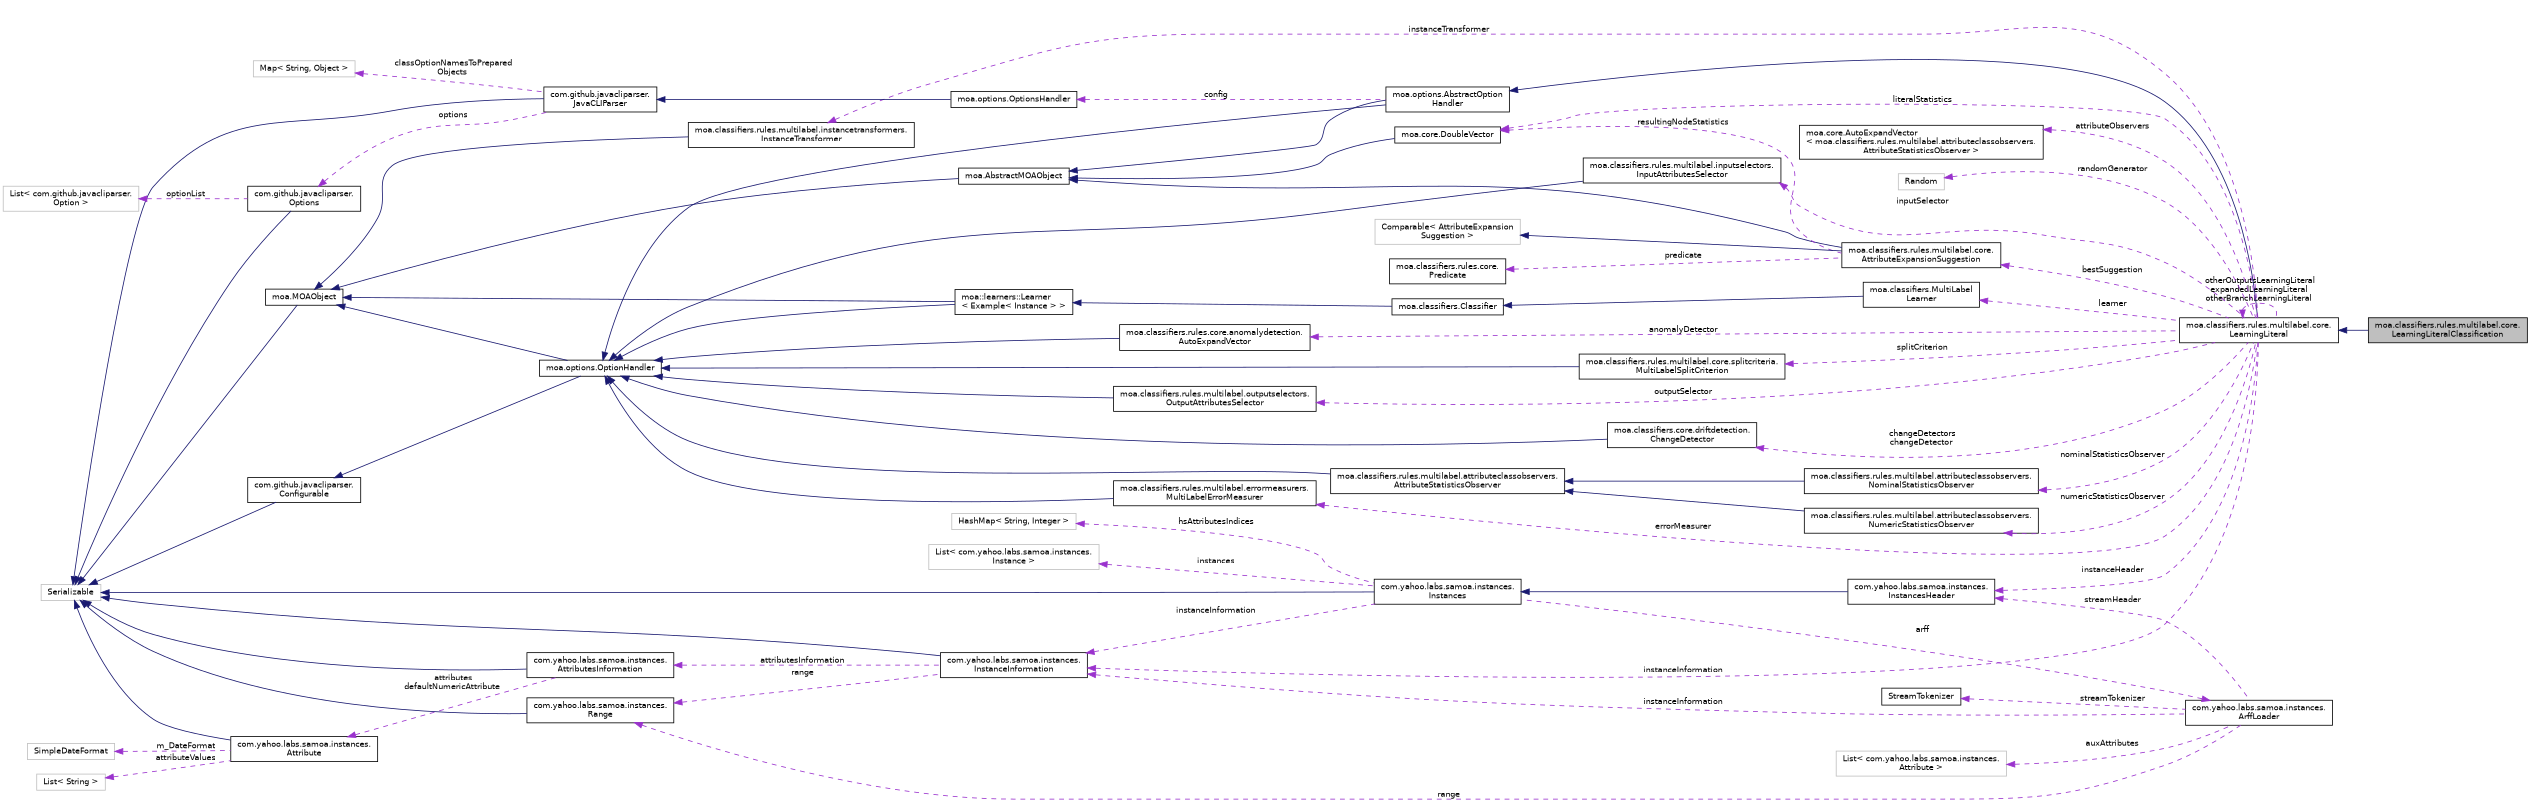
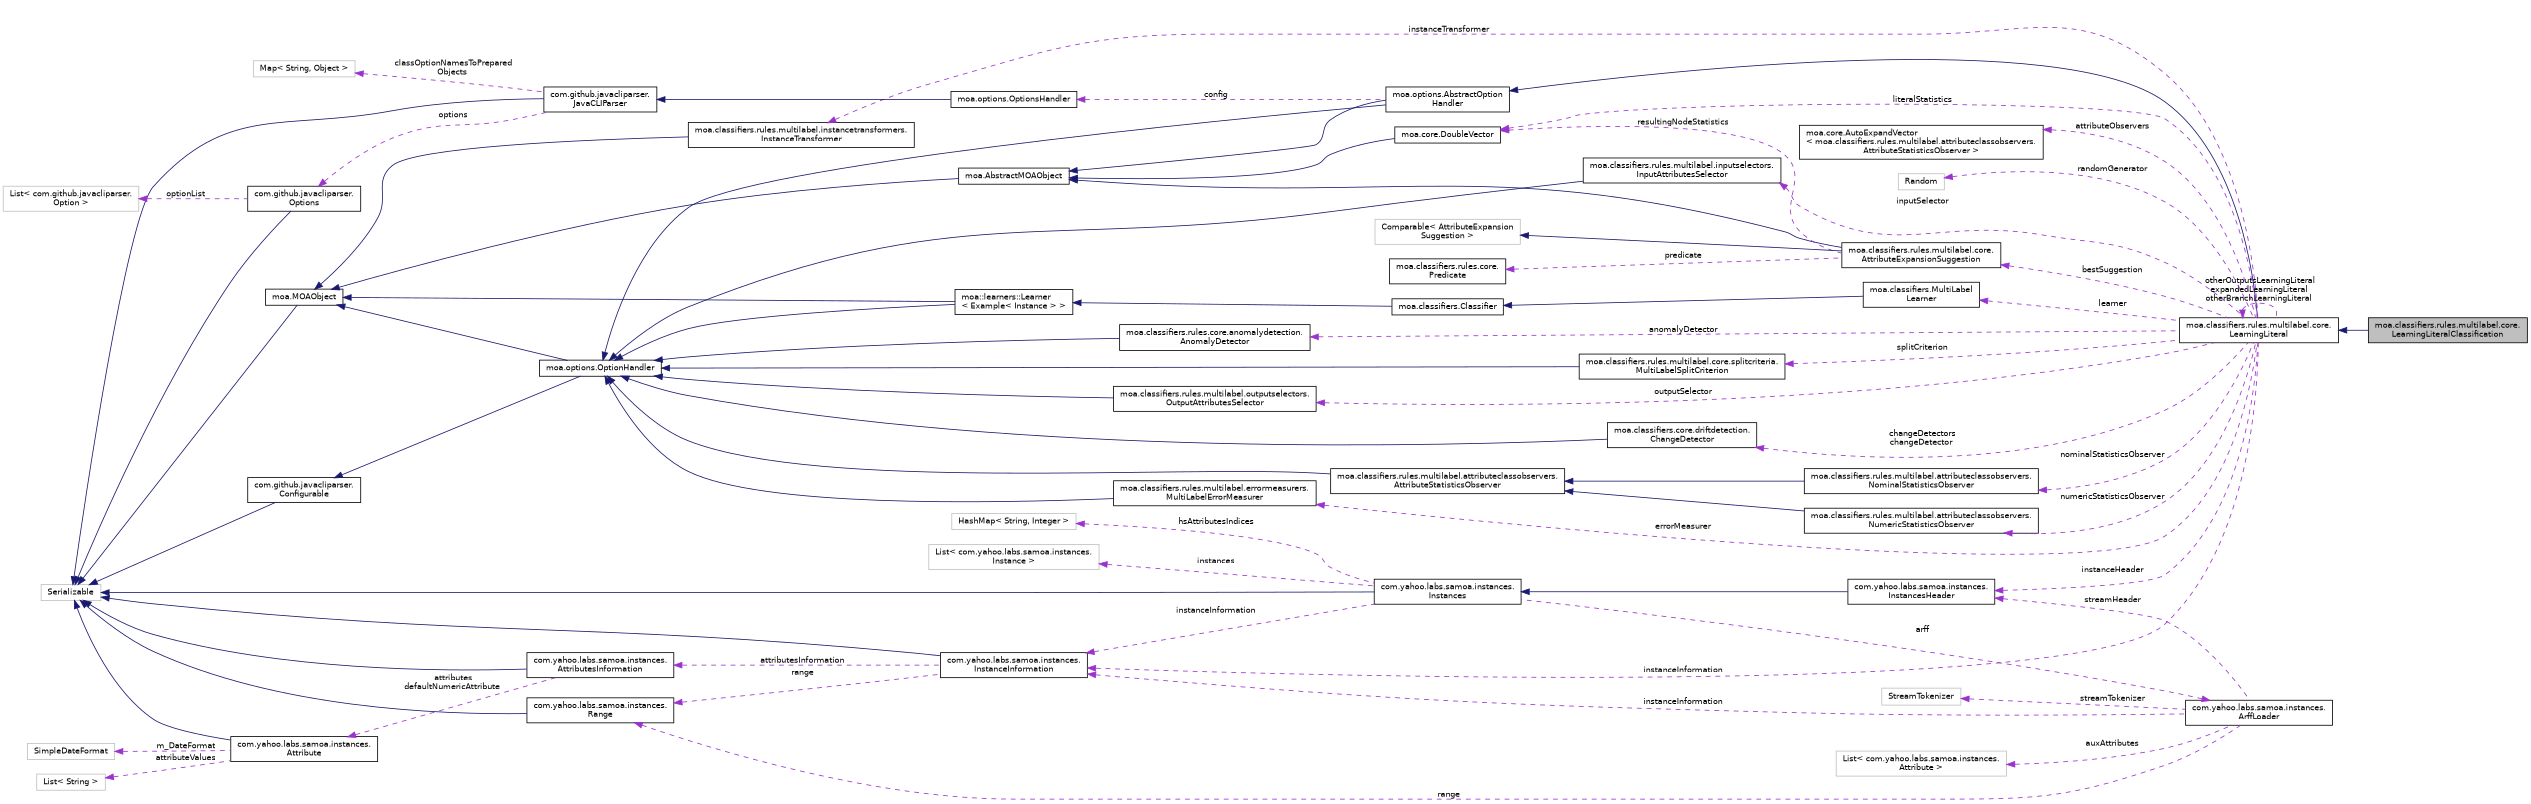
(1215, 338) -> (1215, 338)
(1921, 697) -> (1921, 697)
